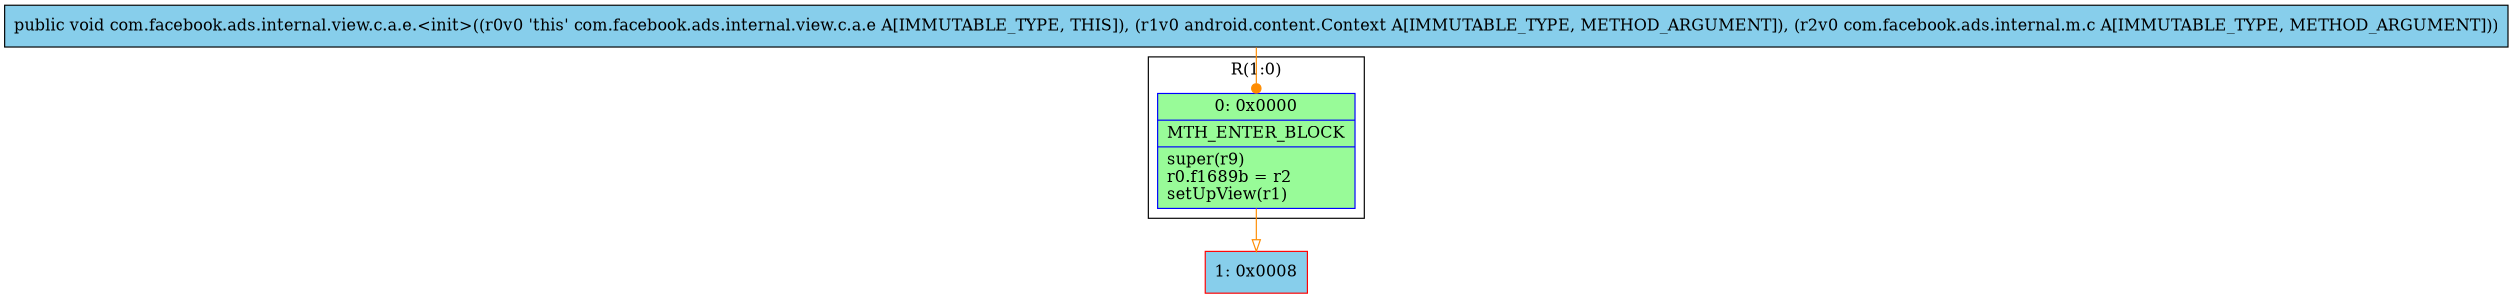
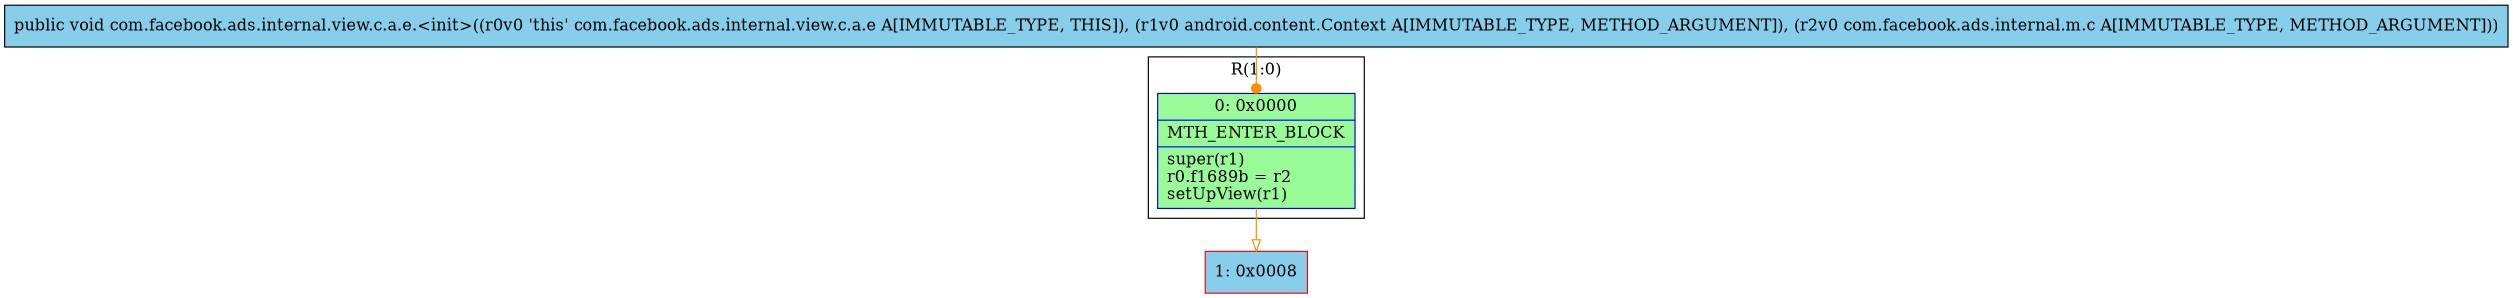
(1206, 160) -> (1206, 160)
